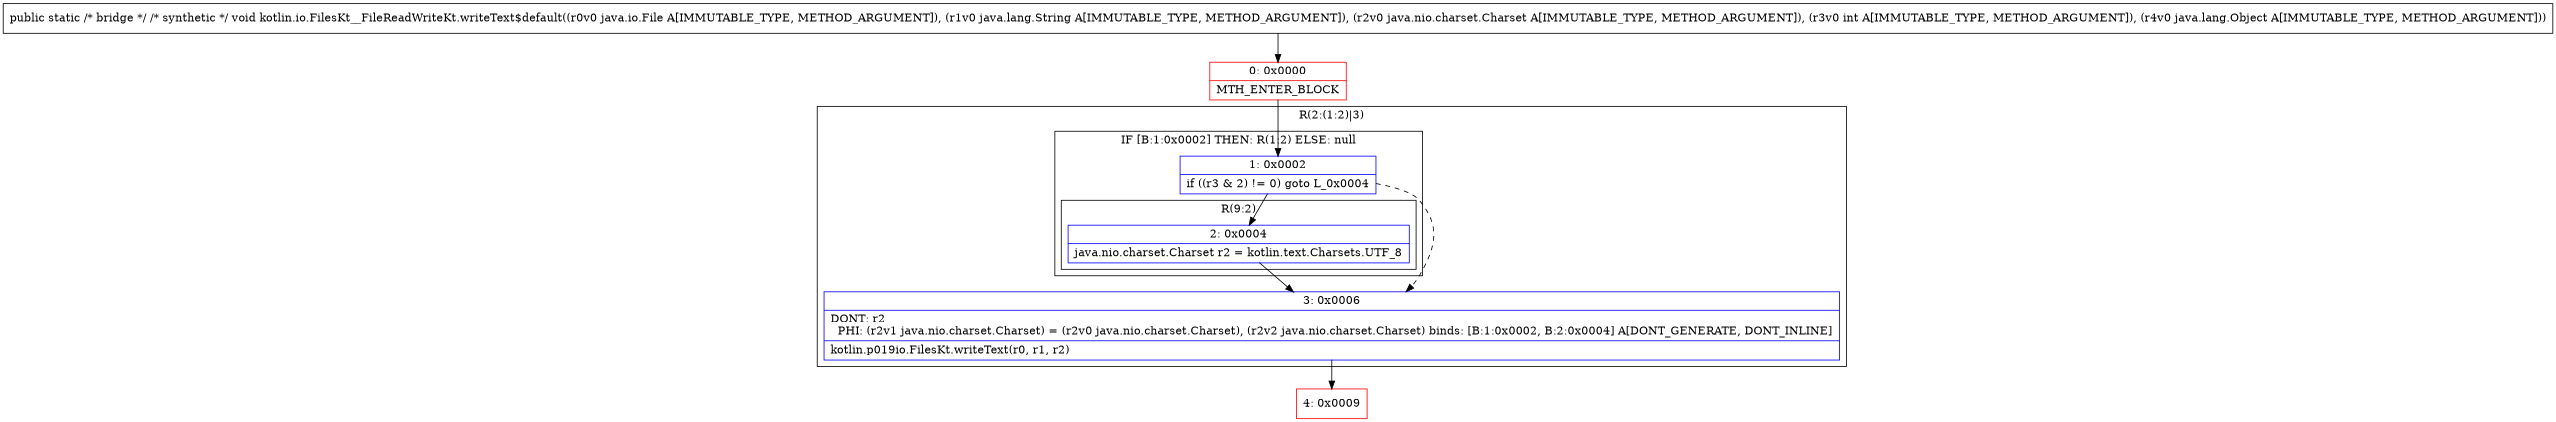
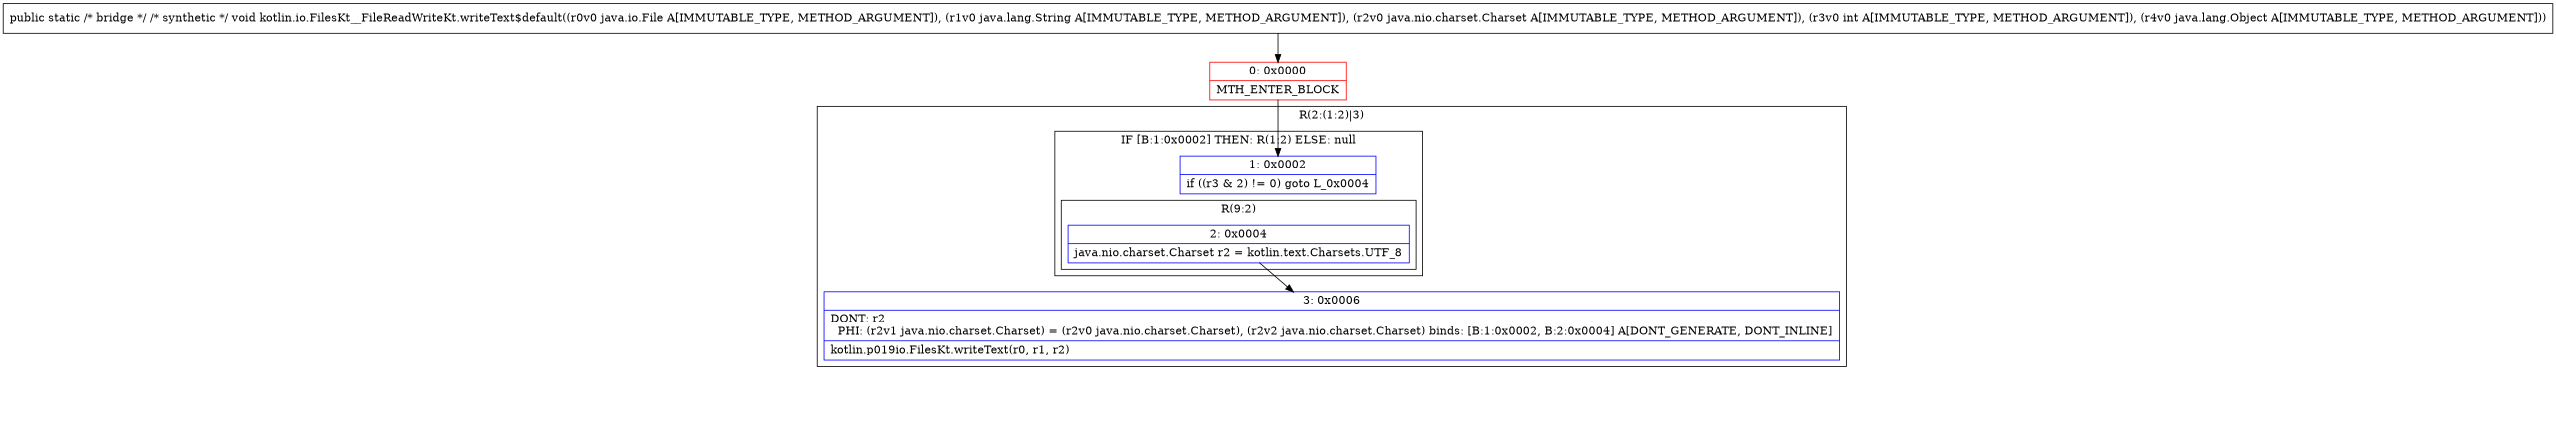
(1260, 206) -> none
(1431, 221) -> none
(1332, 404) -> none
